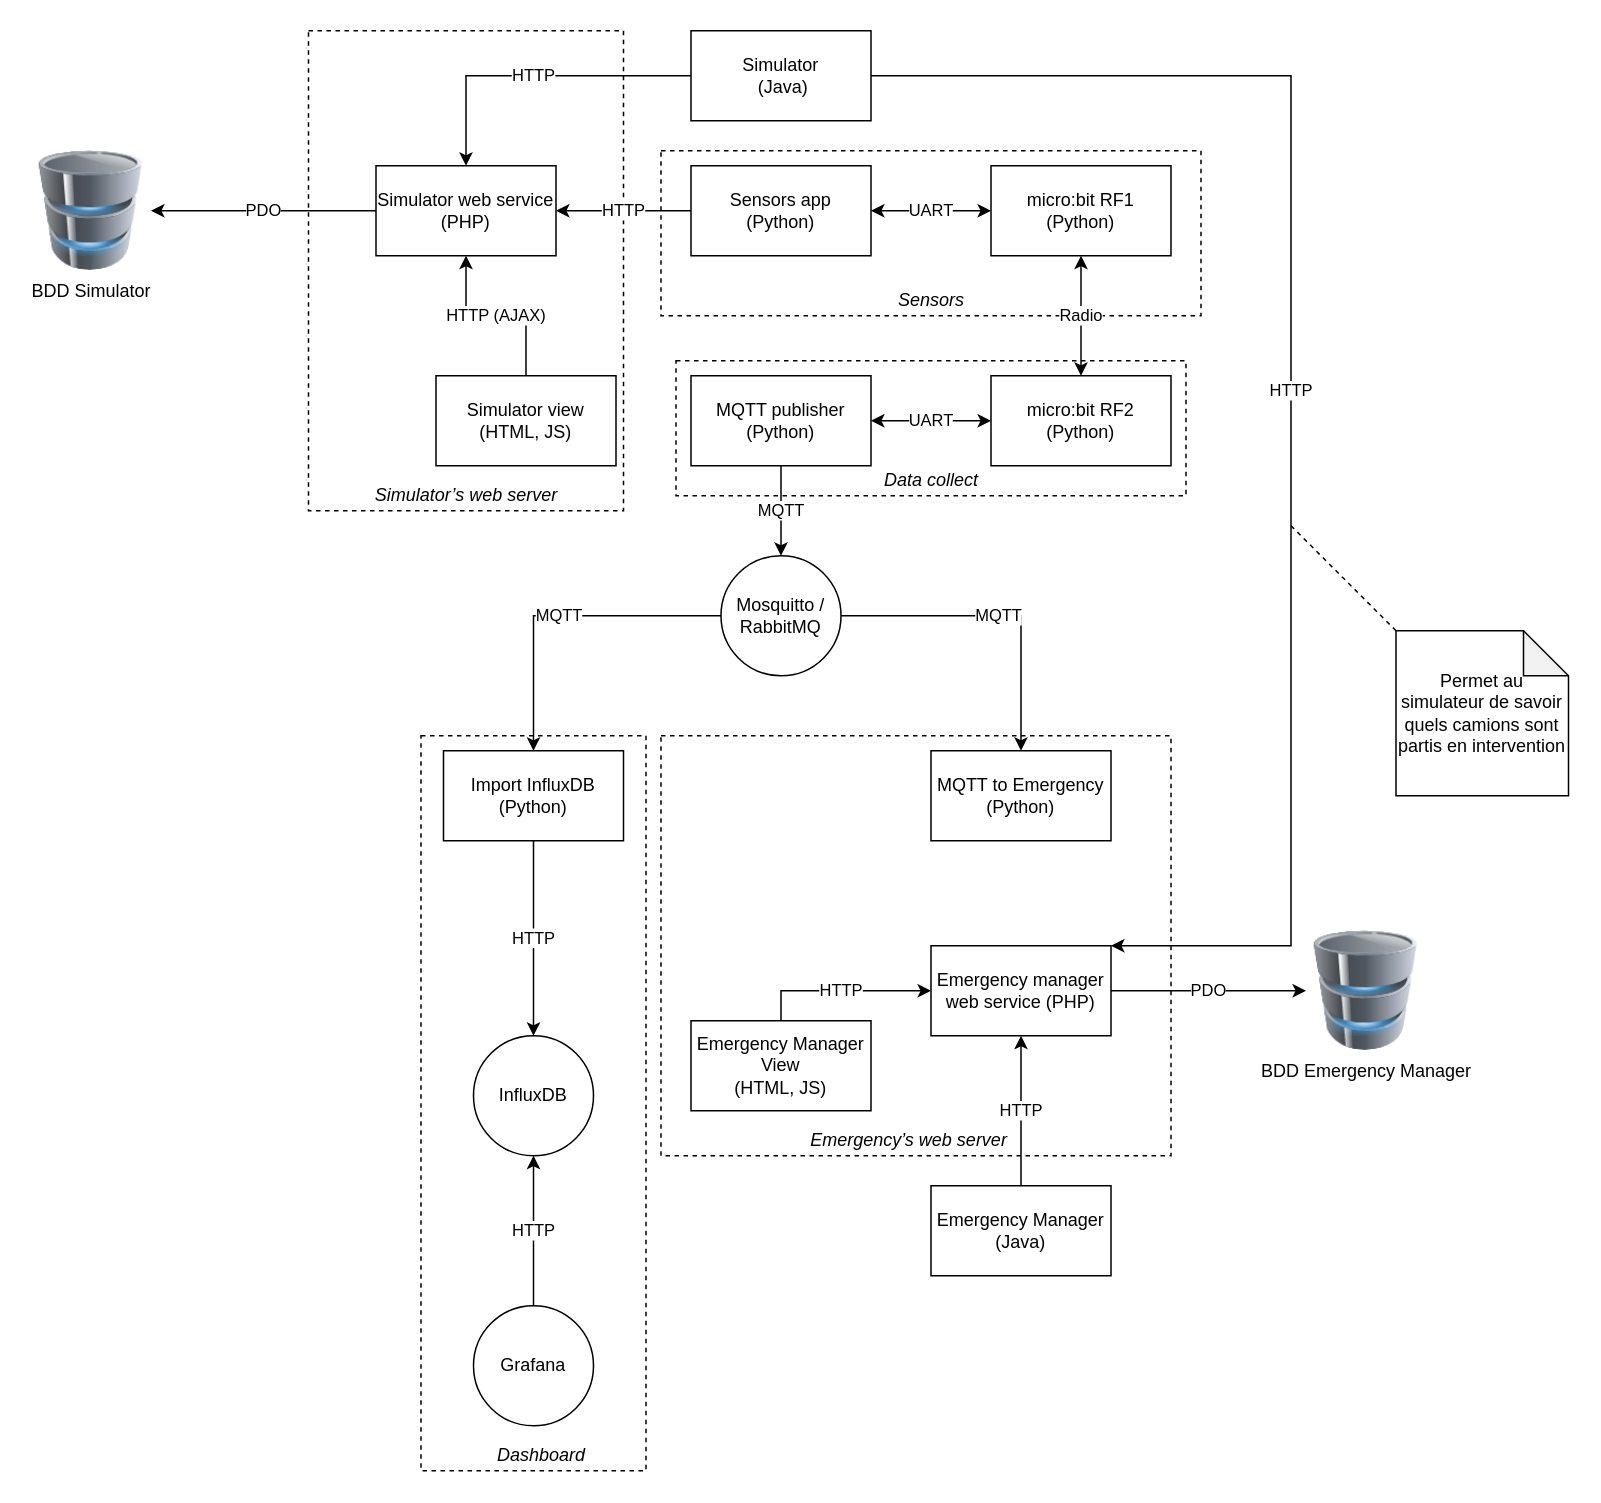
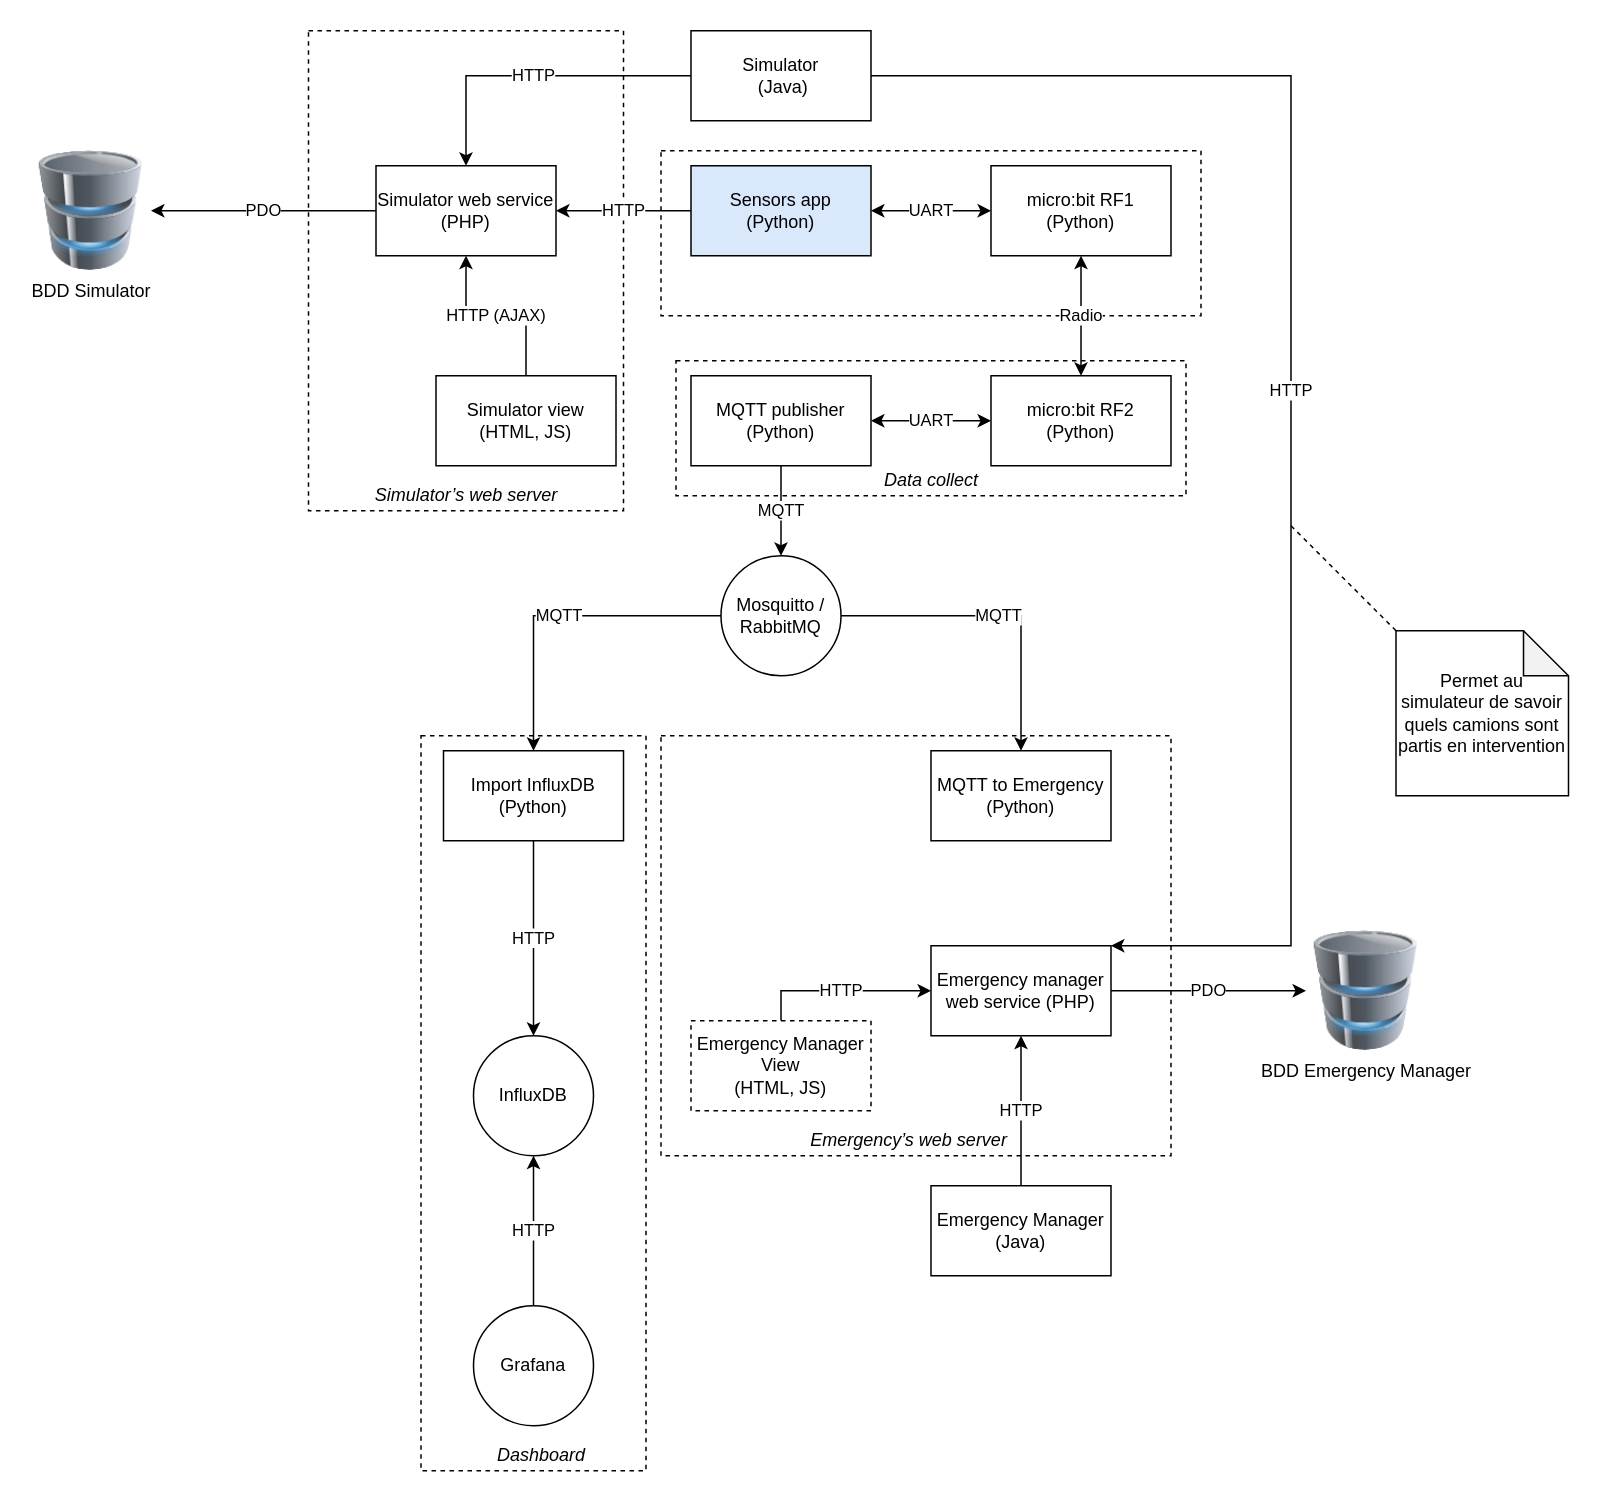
(781, 211) -> (781, 211)
(931, 301) -> none
(781, 1066) -> (781, 1066)
